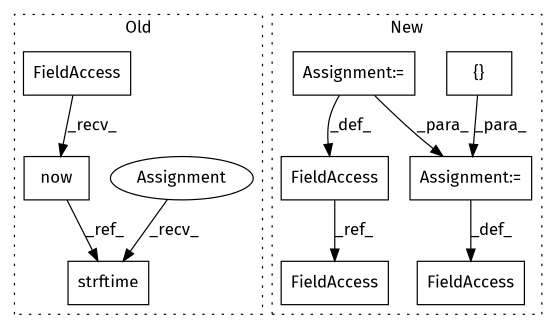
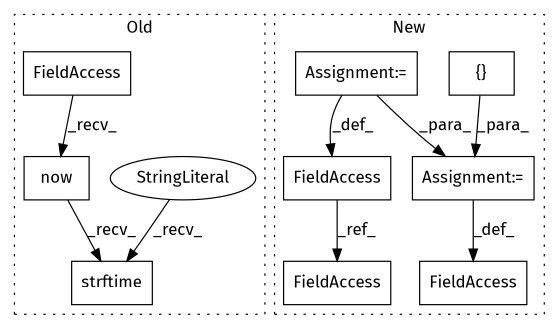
(182, 178) -> (183, 178)
(105, 231) -> (112, 231)
